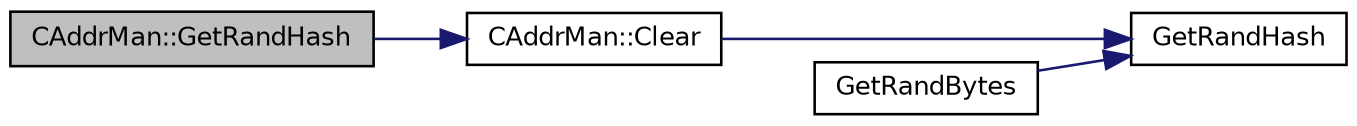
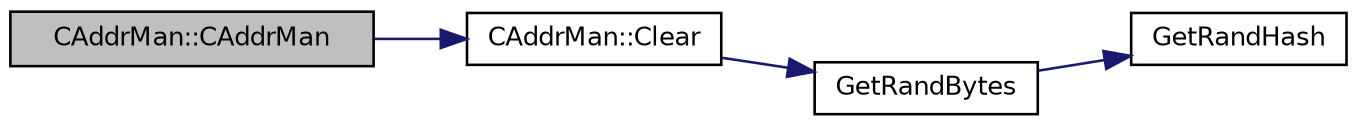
(192, 39) -> (192, 39)
(913, 39) -> (755, 63)
